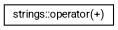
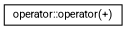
(59, 15) -> (63, 15)
